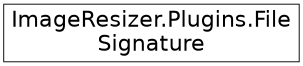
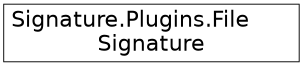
(151, 33) -> (151, 33)
